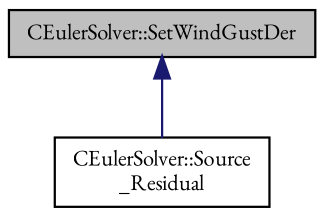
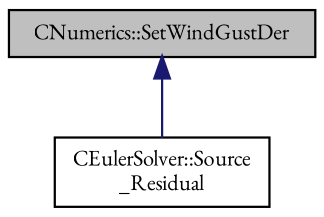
(162, 34) -> (162, 34)
